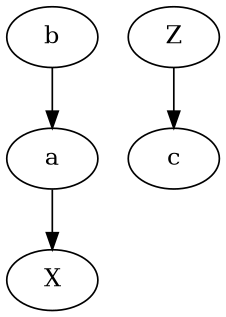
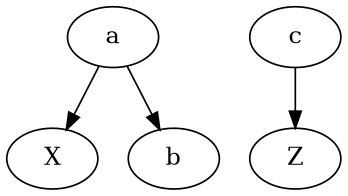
(52, 90) -> (140, 90)
(174, 90) -> (295, 90)
